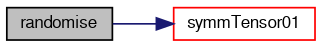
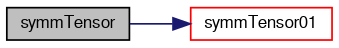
(60, 24) -> (68, 24)
